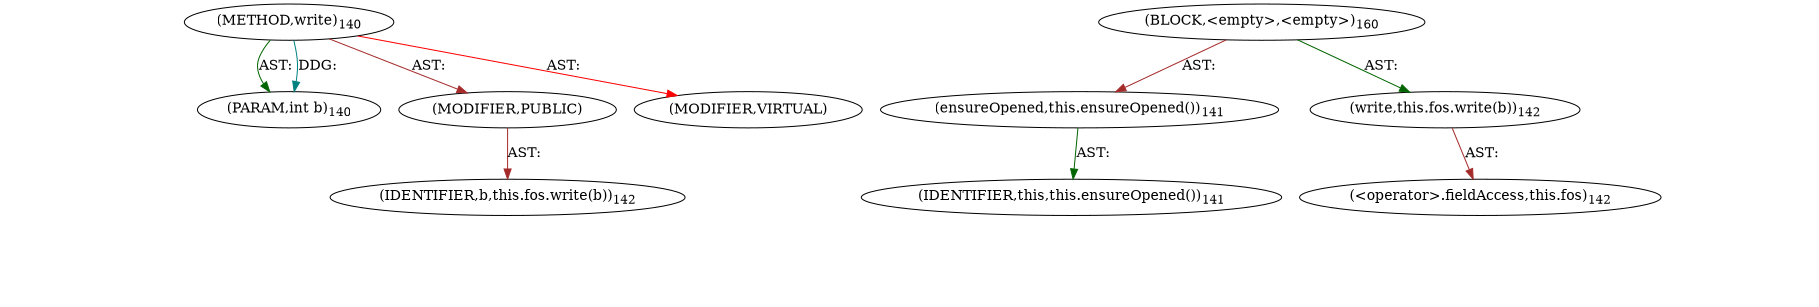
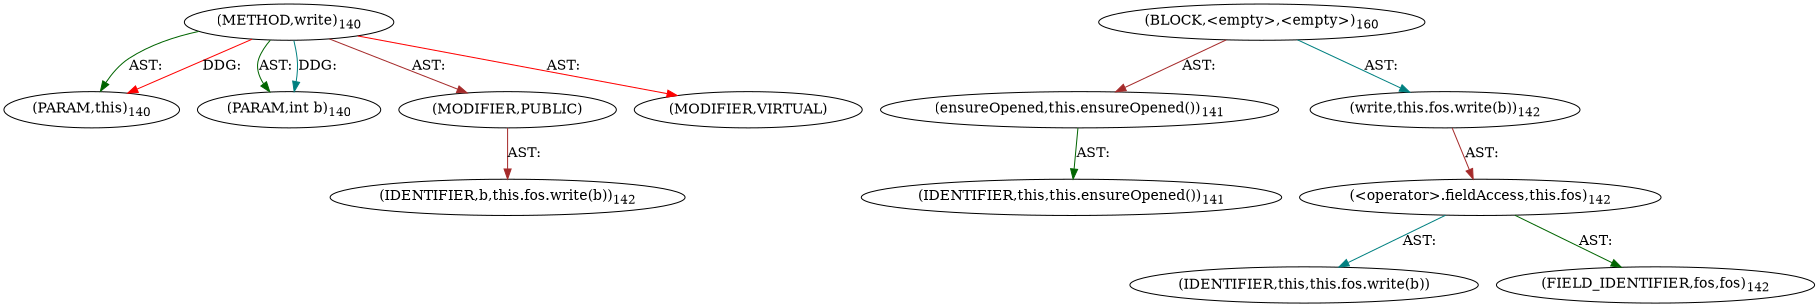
(1349, 64) -> (1349, 64)
none -> (92, 110)
none -> (1304, 285)
none -> (1656, 285)
